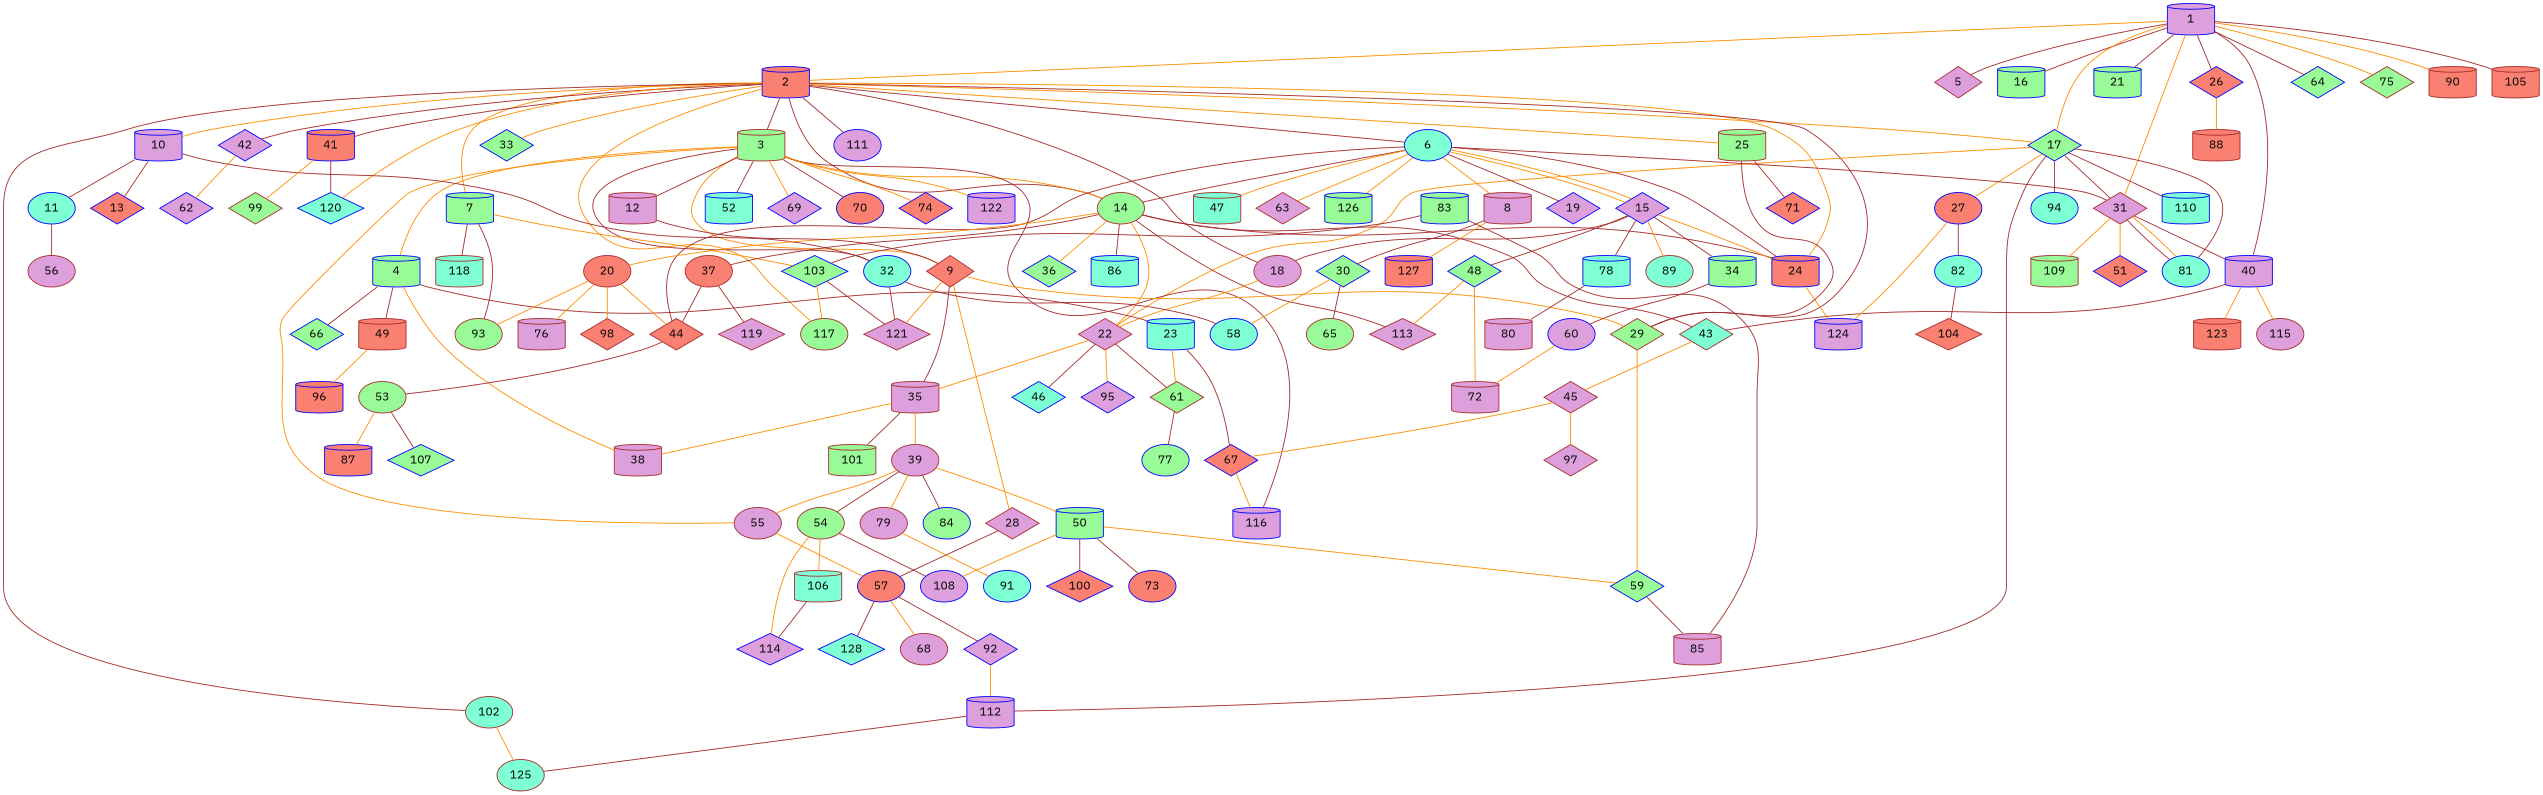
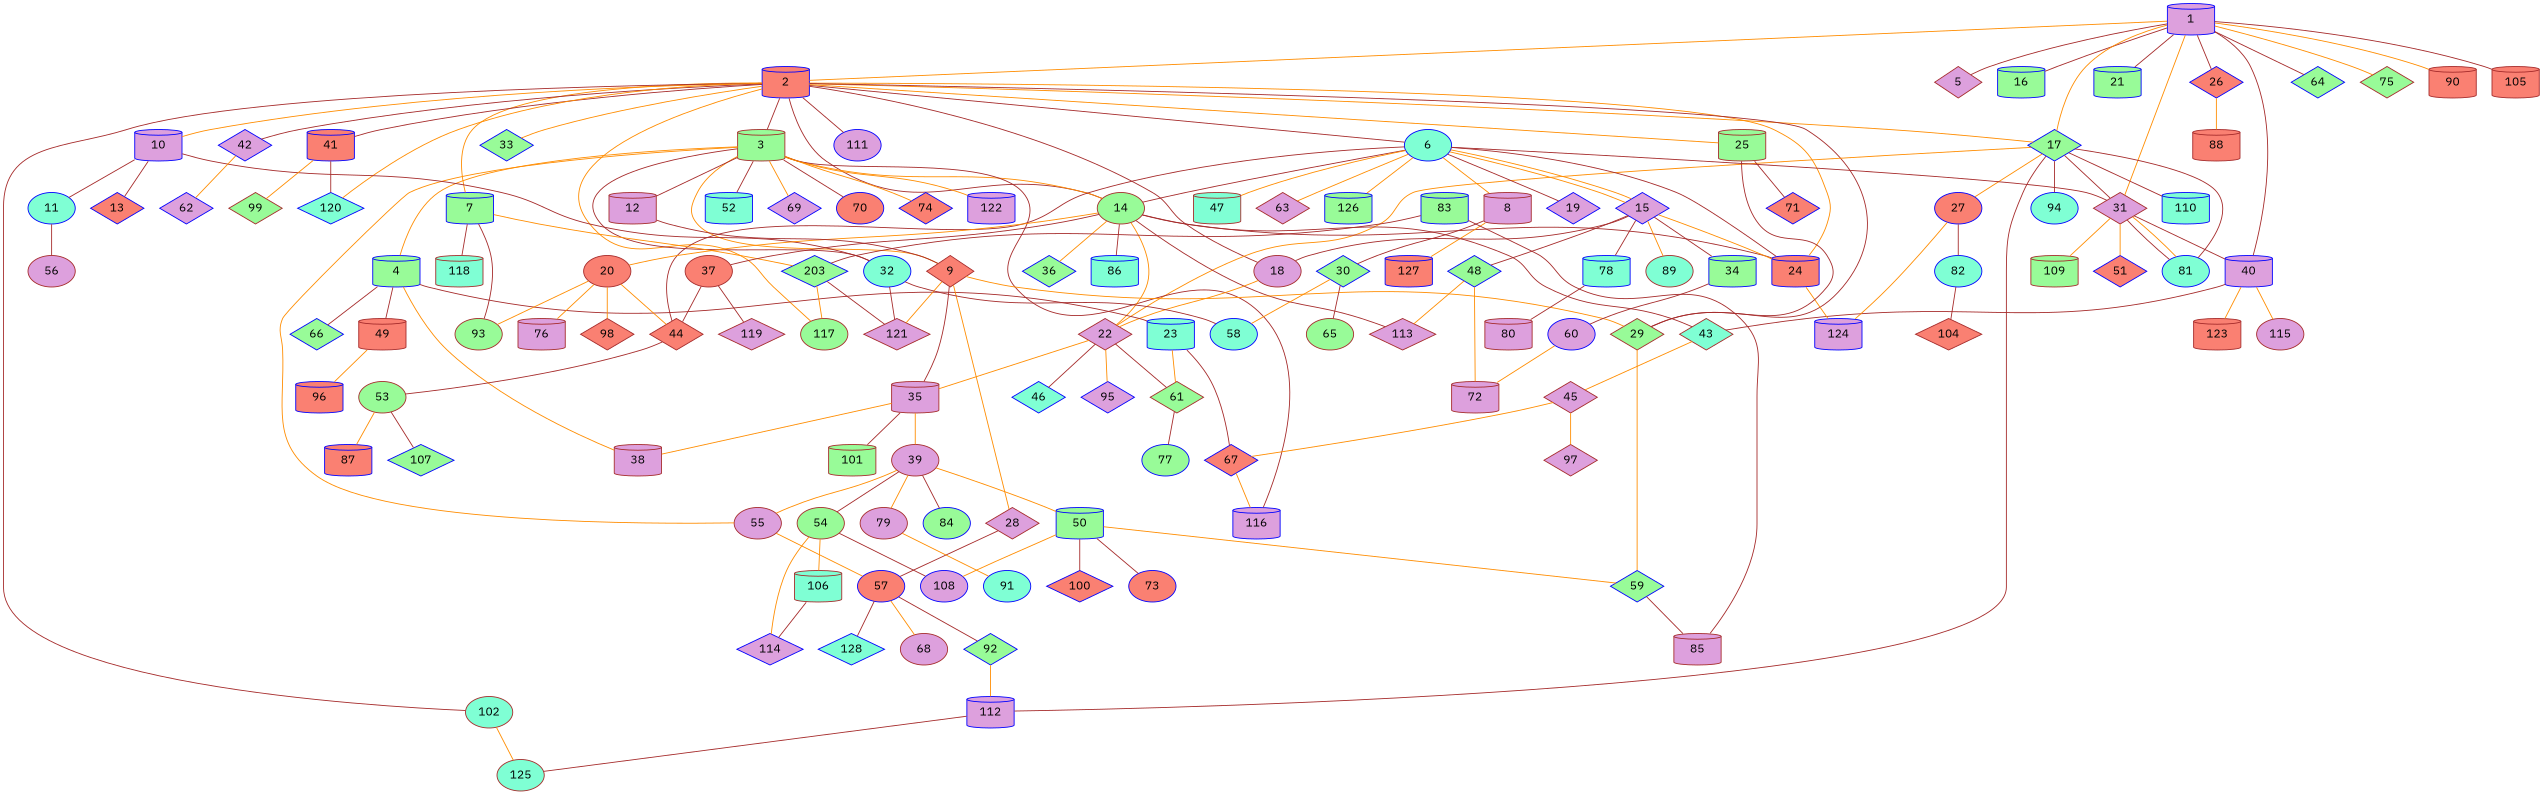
(815, 271) -> (815, 271)
(990, 649) -> (990, 649)
